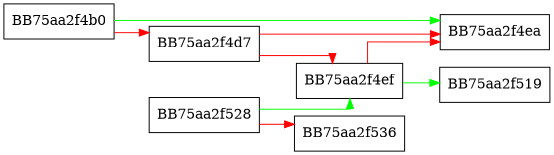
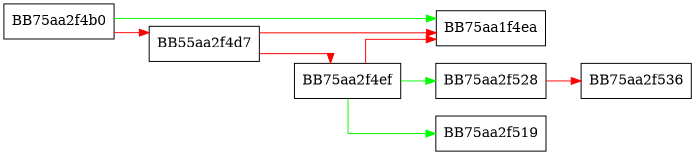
(495, 32) -> (491, 28)
(204, 44) -> (204, 44)
(305, 109) -> (413, 81)
